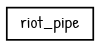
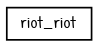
(50, 24) -> (49, 24)
